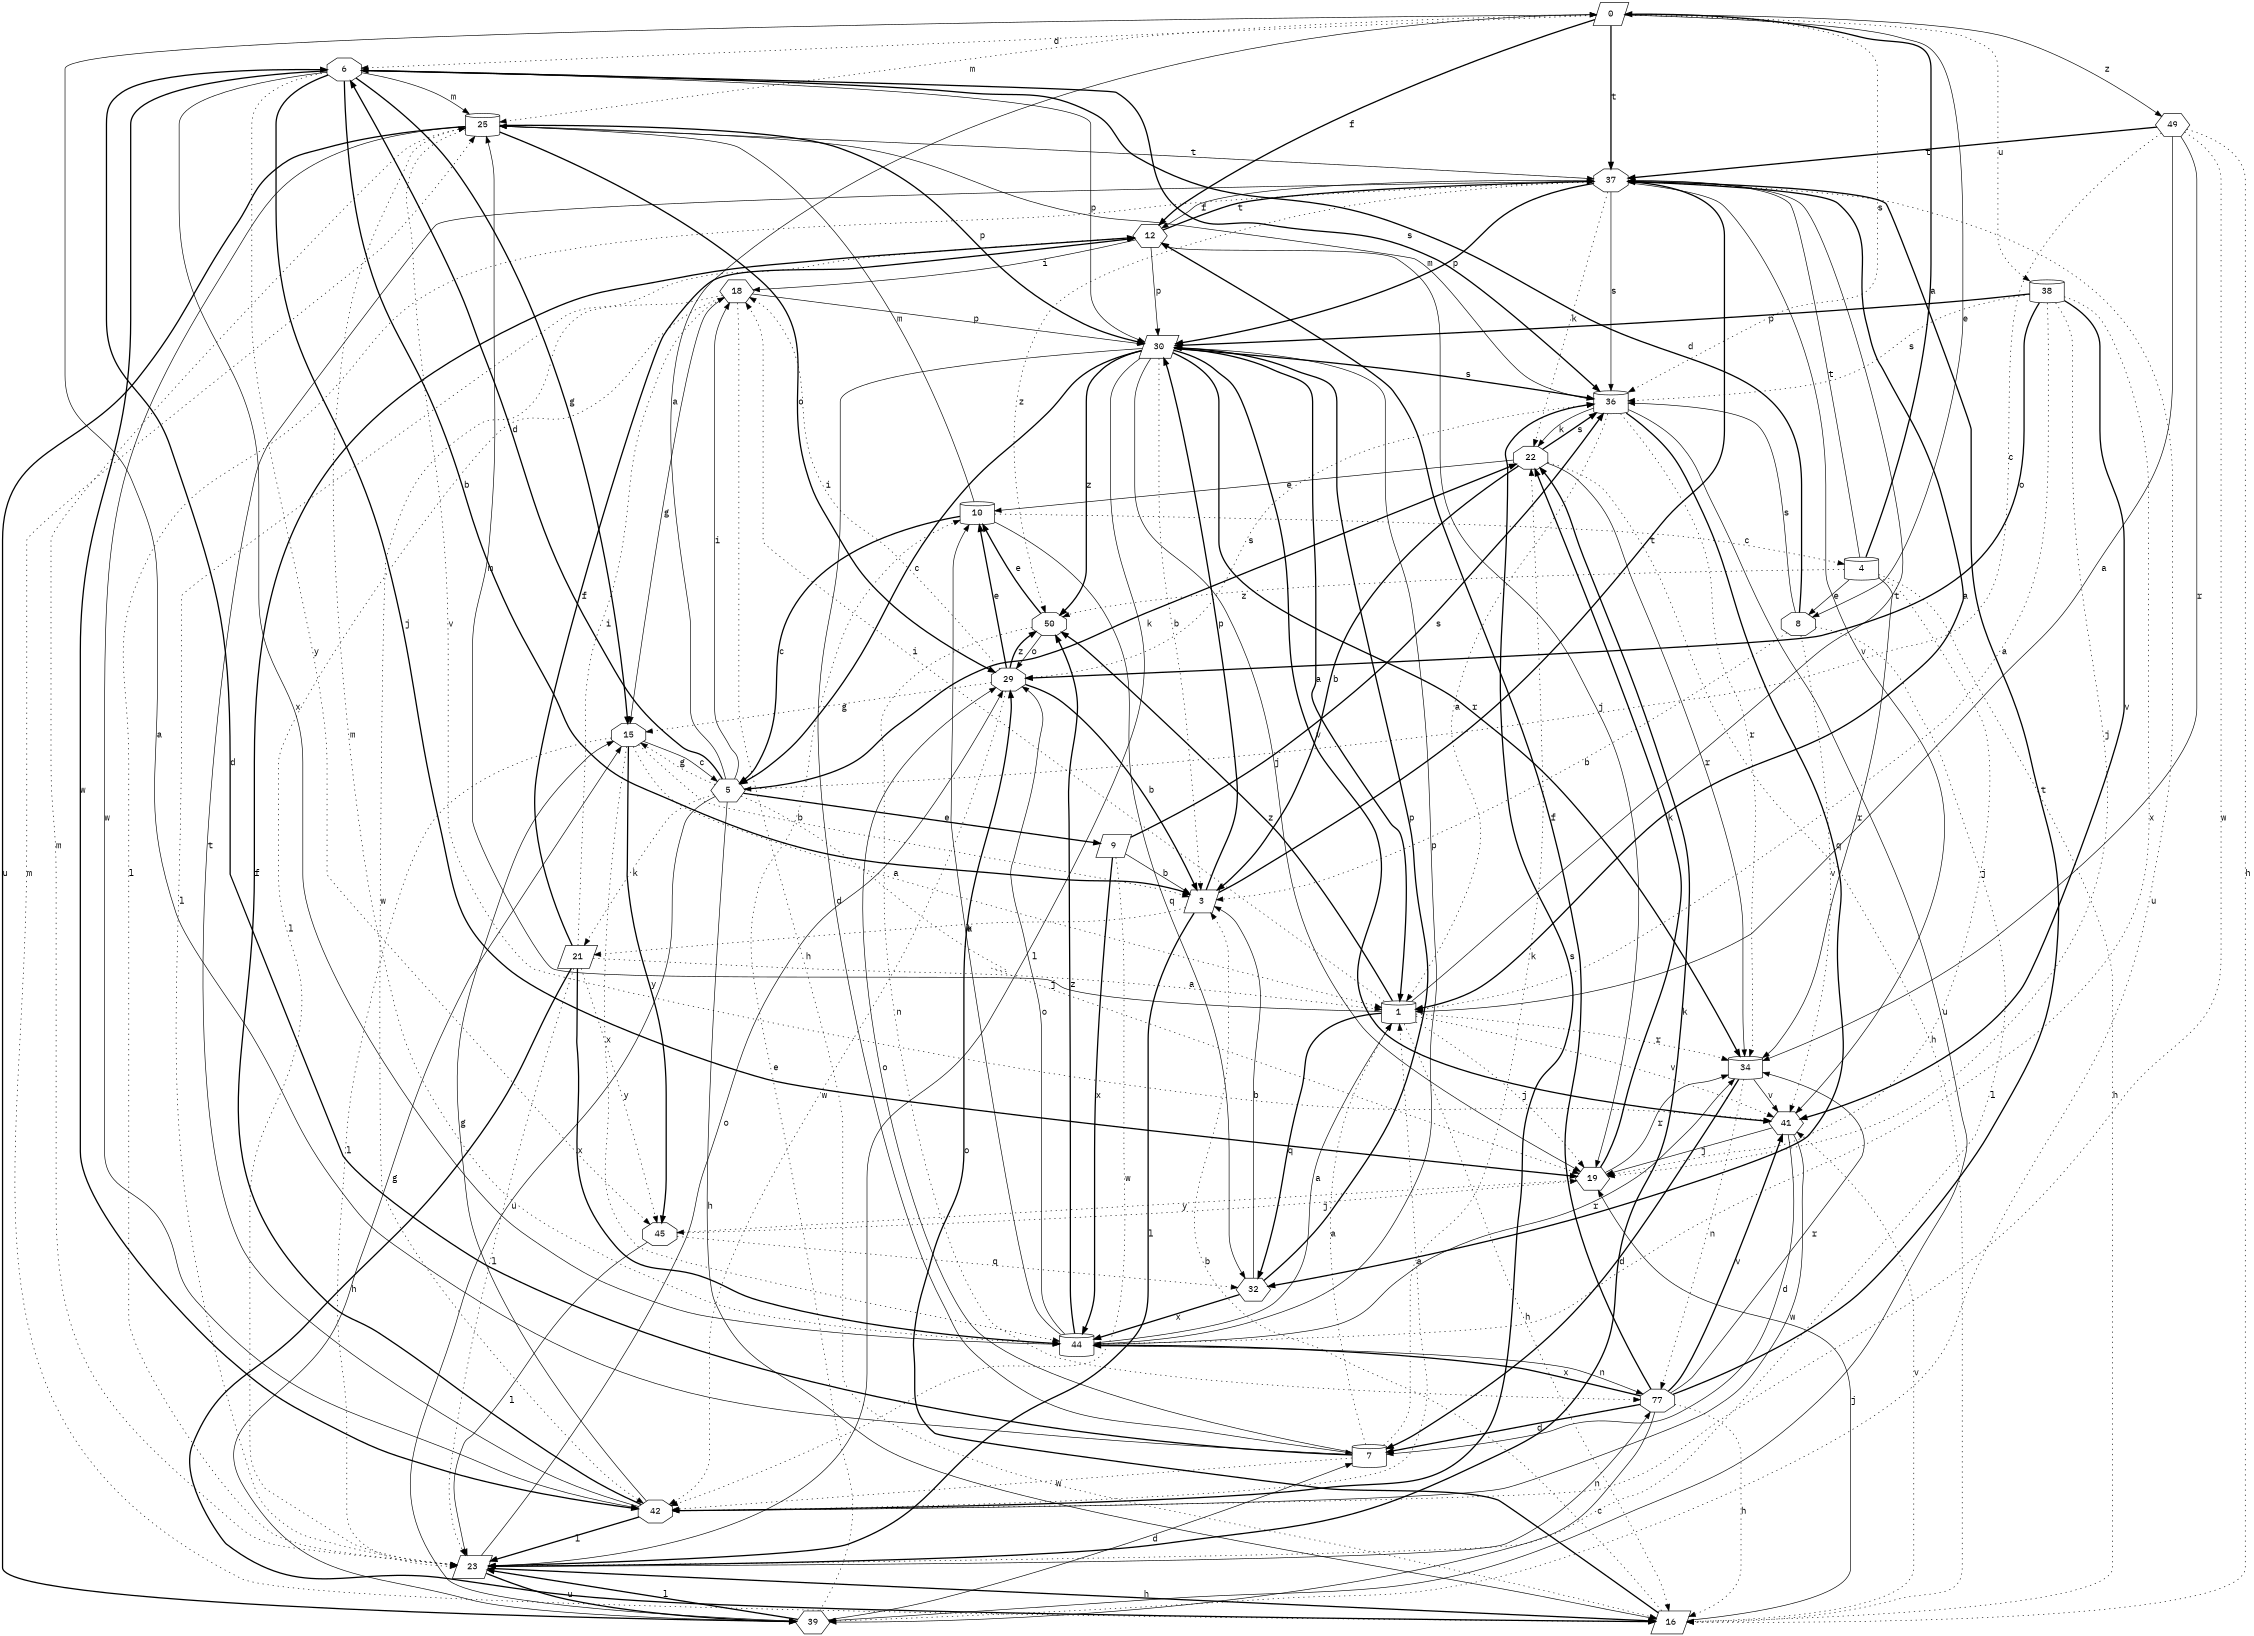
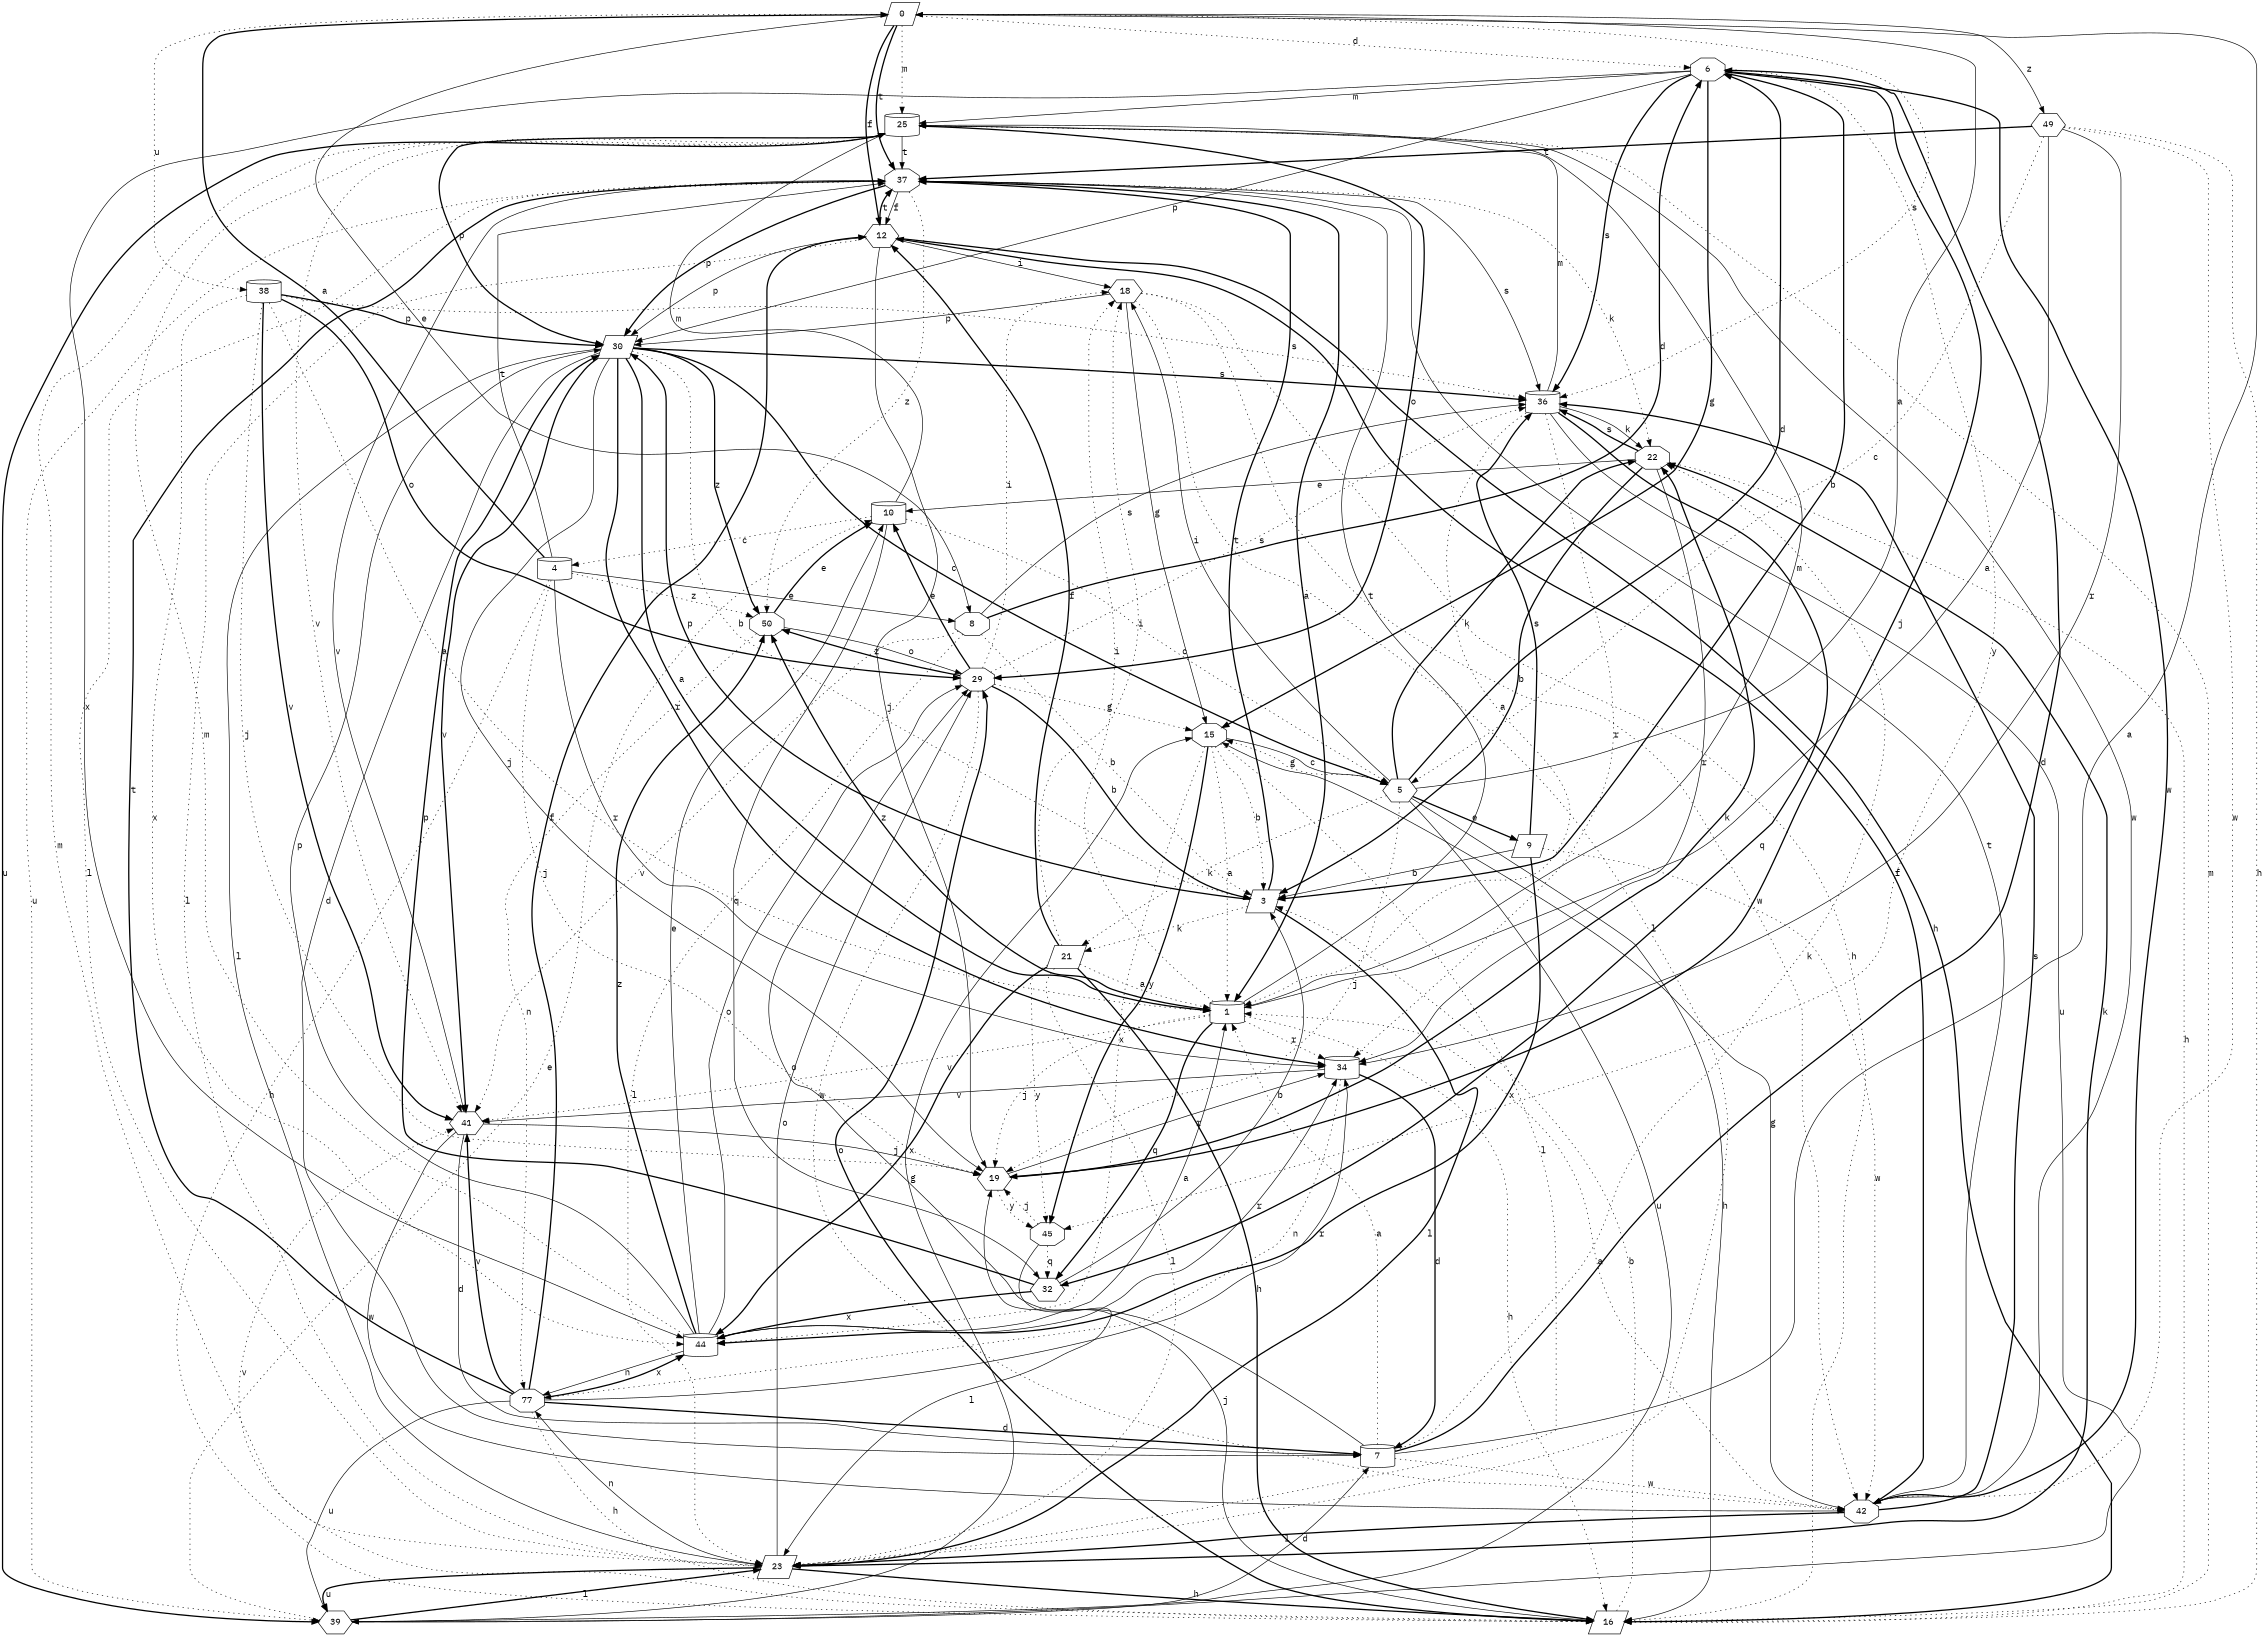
(798, 602) -> (1151, 636)
none -> (1929, 923)
(1600, 1512) -> (331, 1512)
